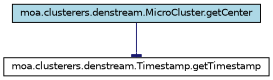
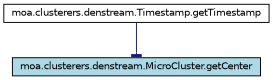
(136, 38) -> (136, 38)
